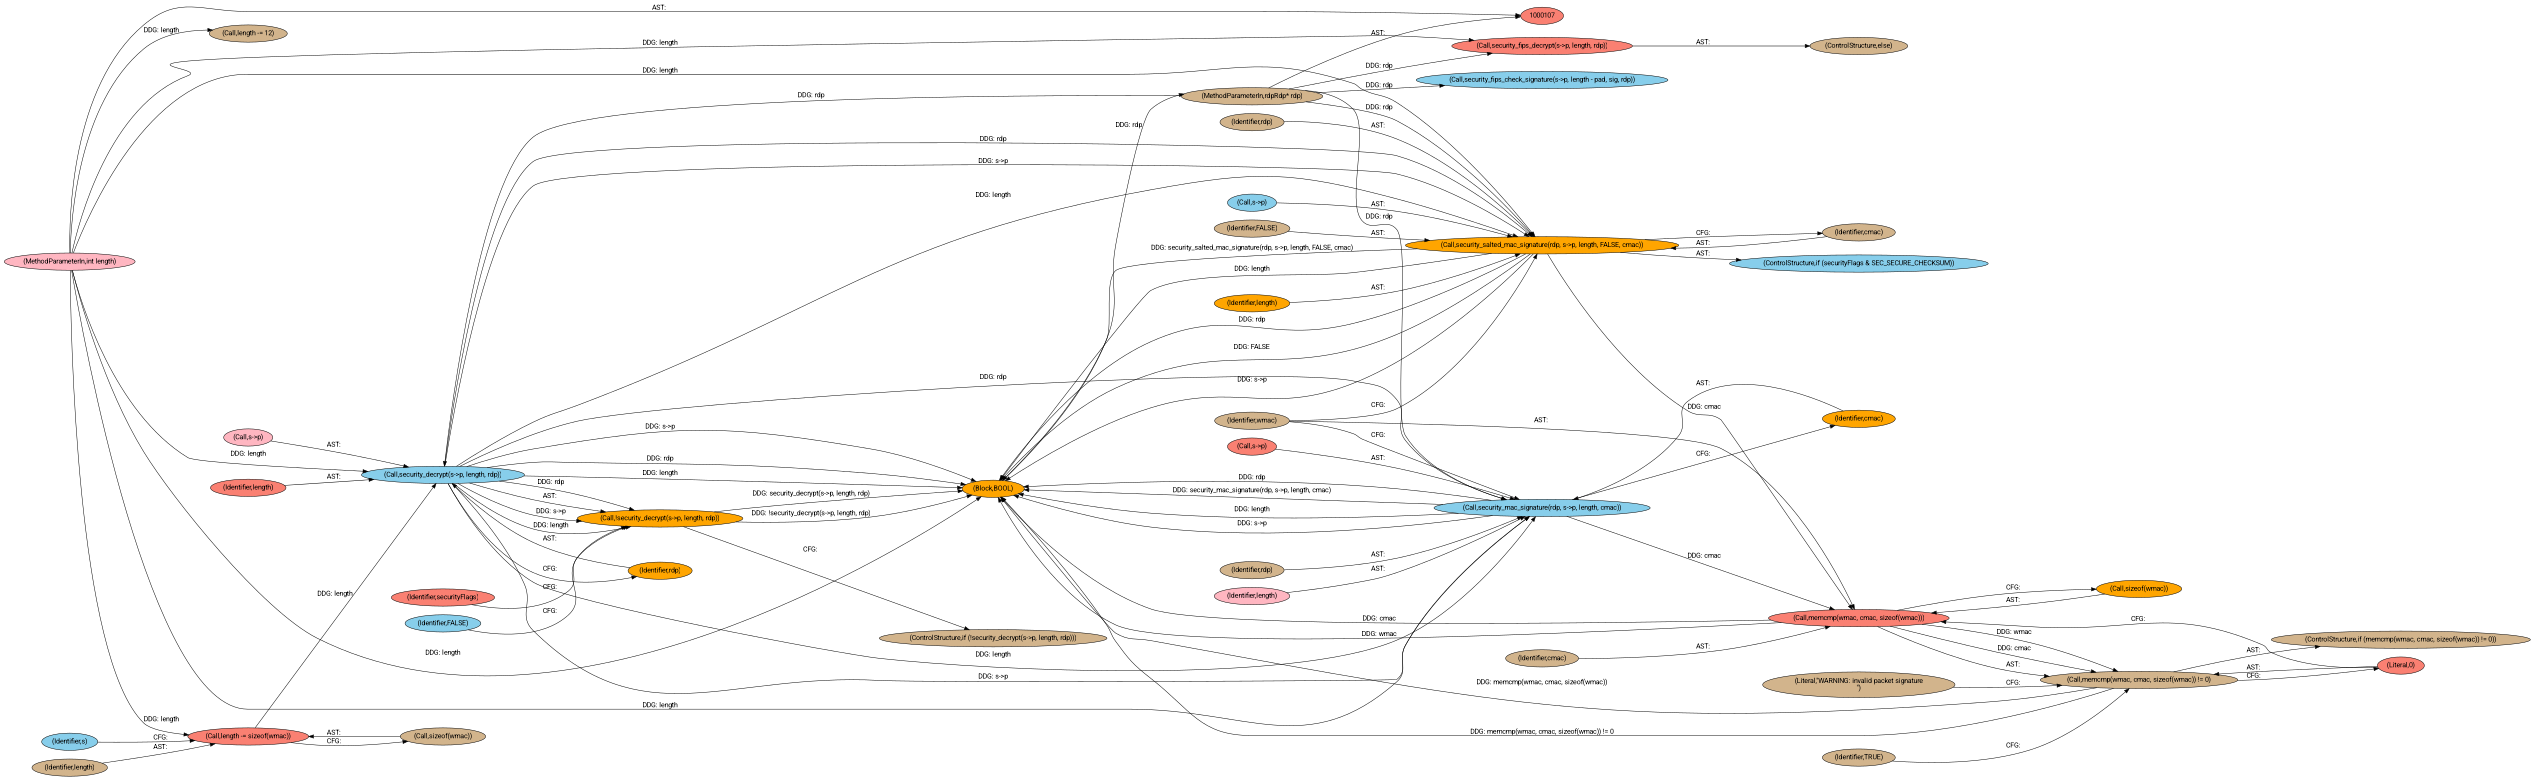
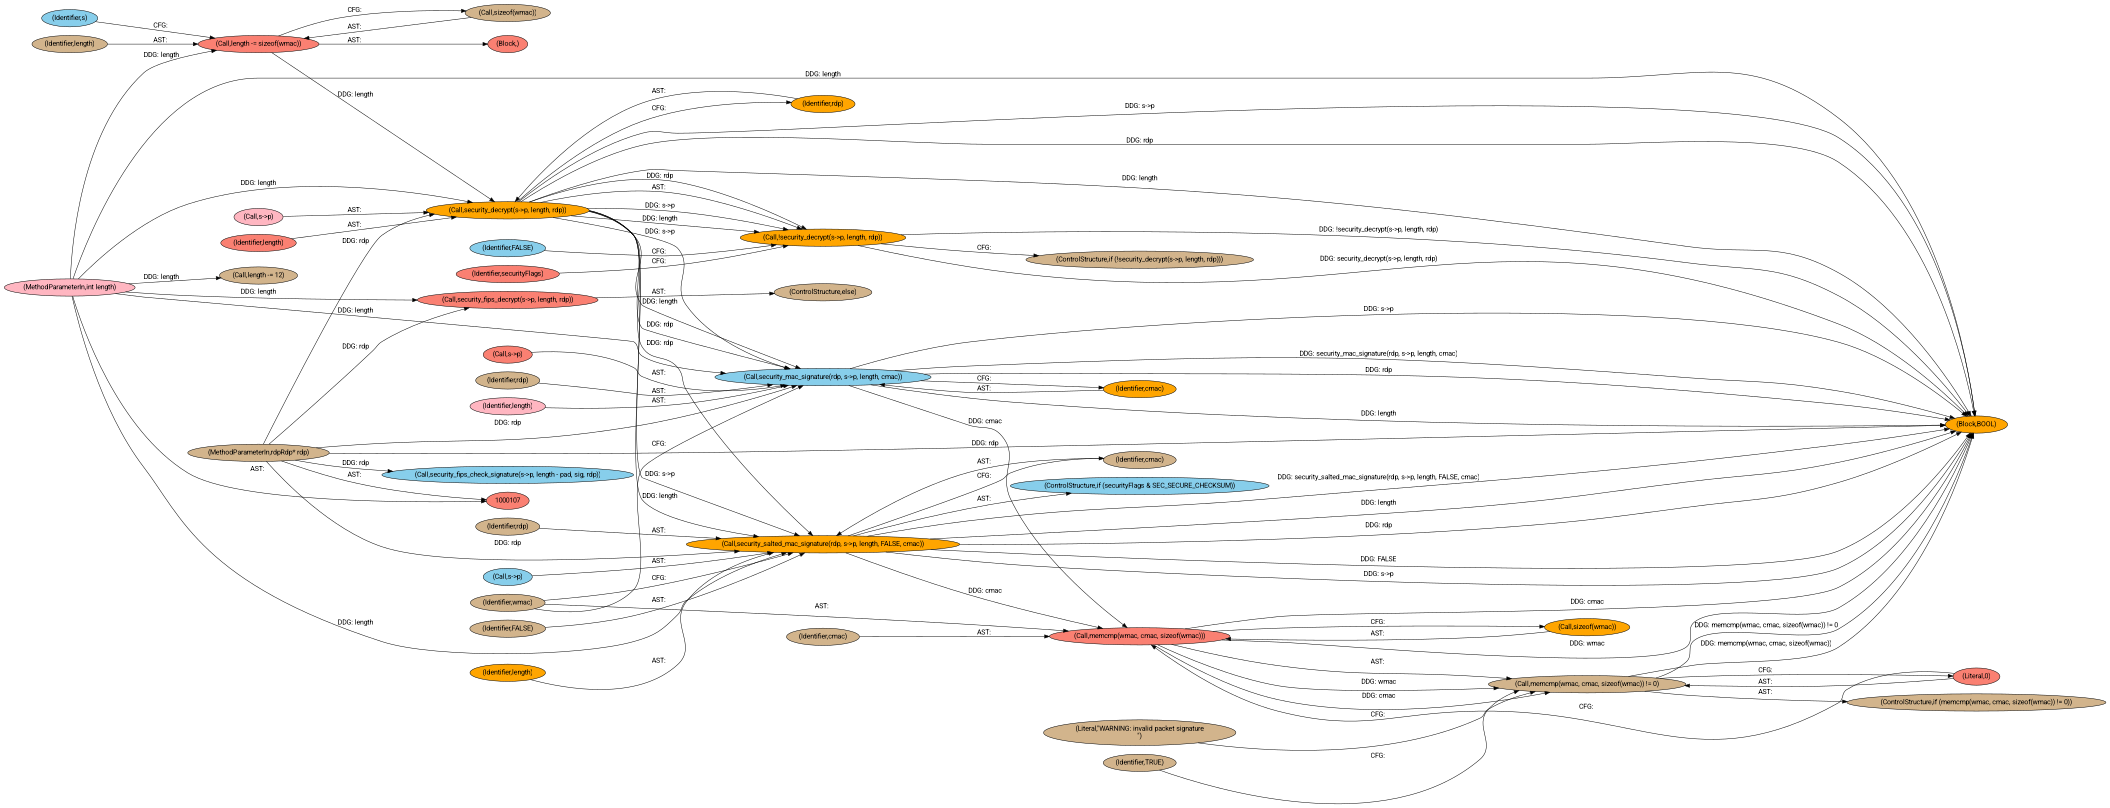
none -> (508, 44)
(1114, 294) -> (1135, 444)
(443, 475) -> (508, 210)
